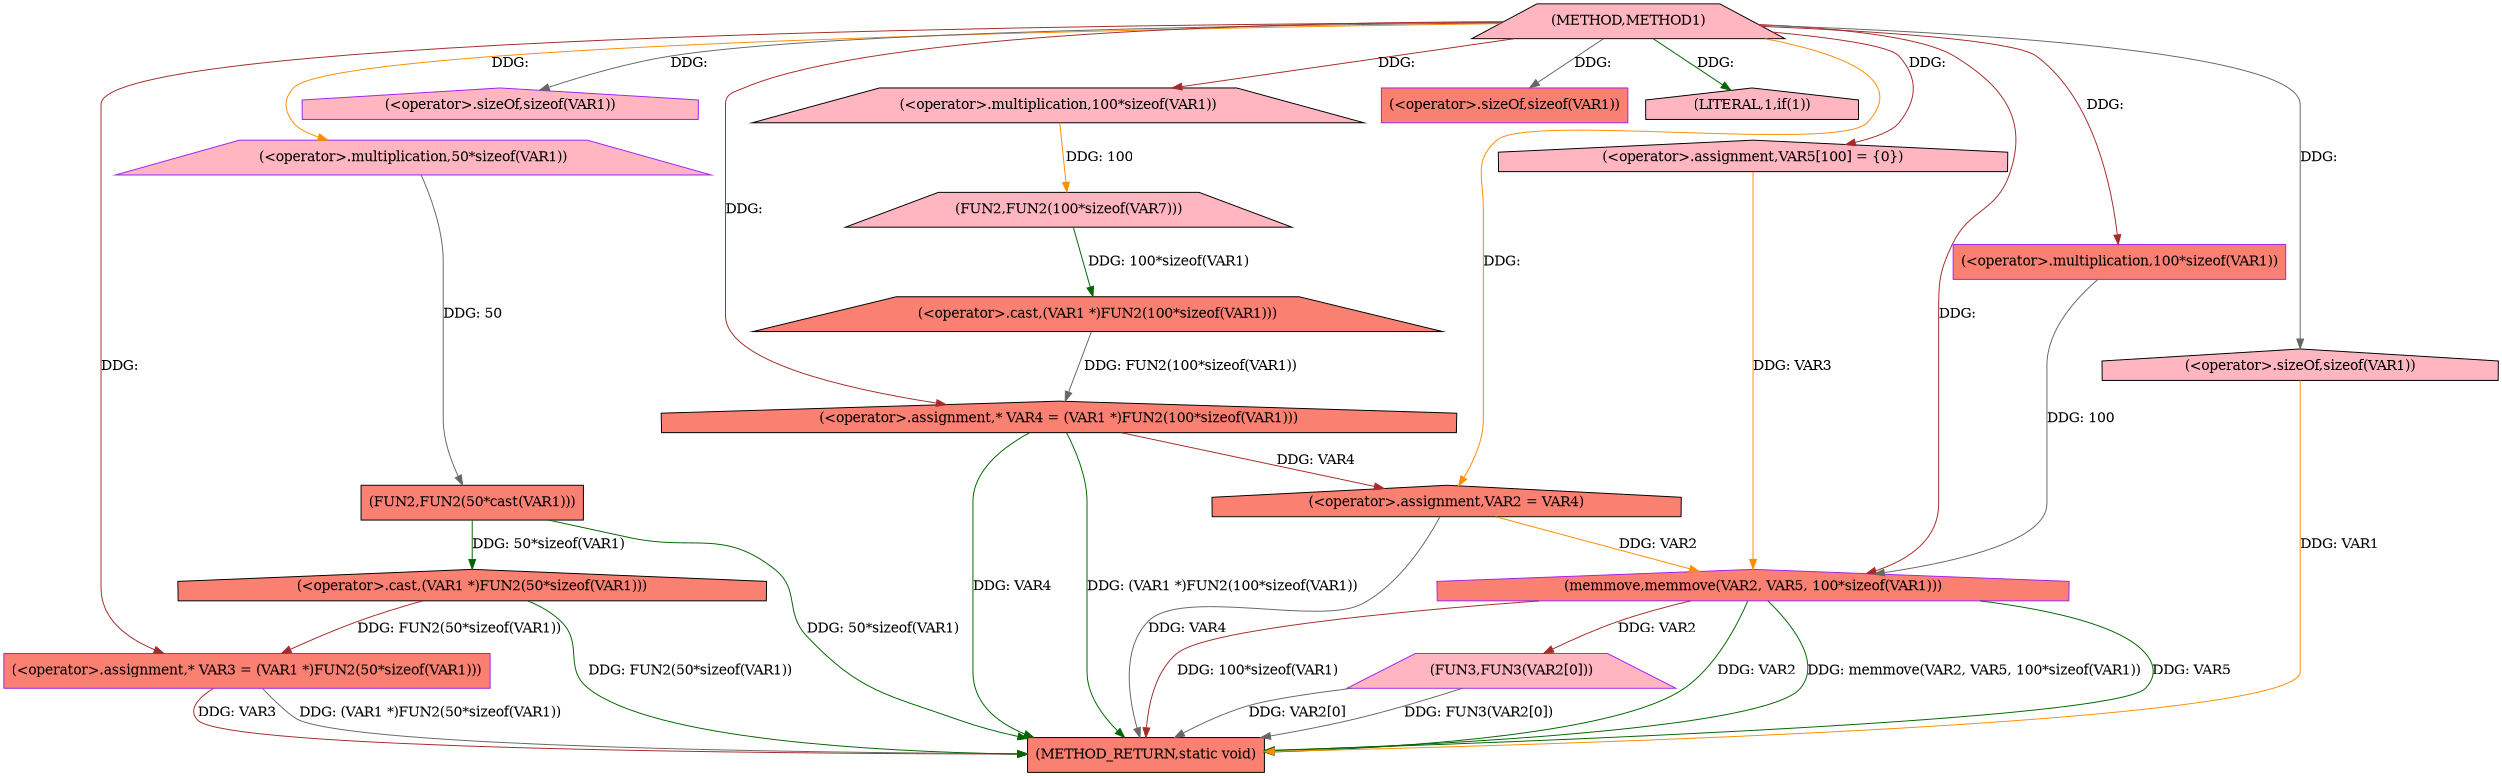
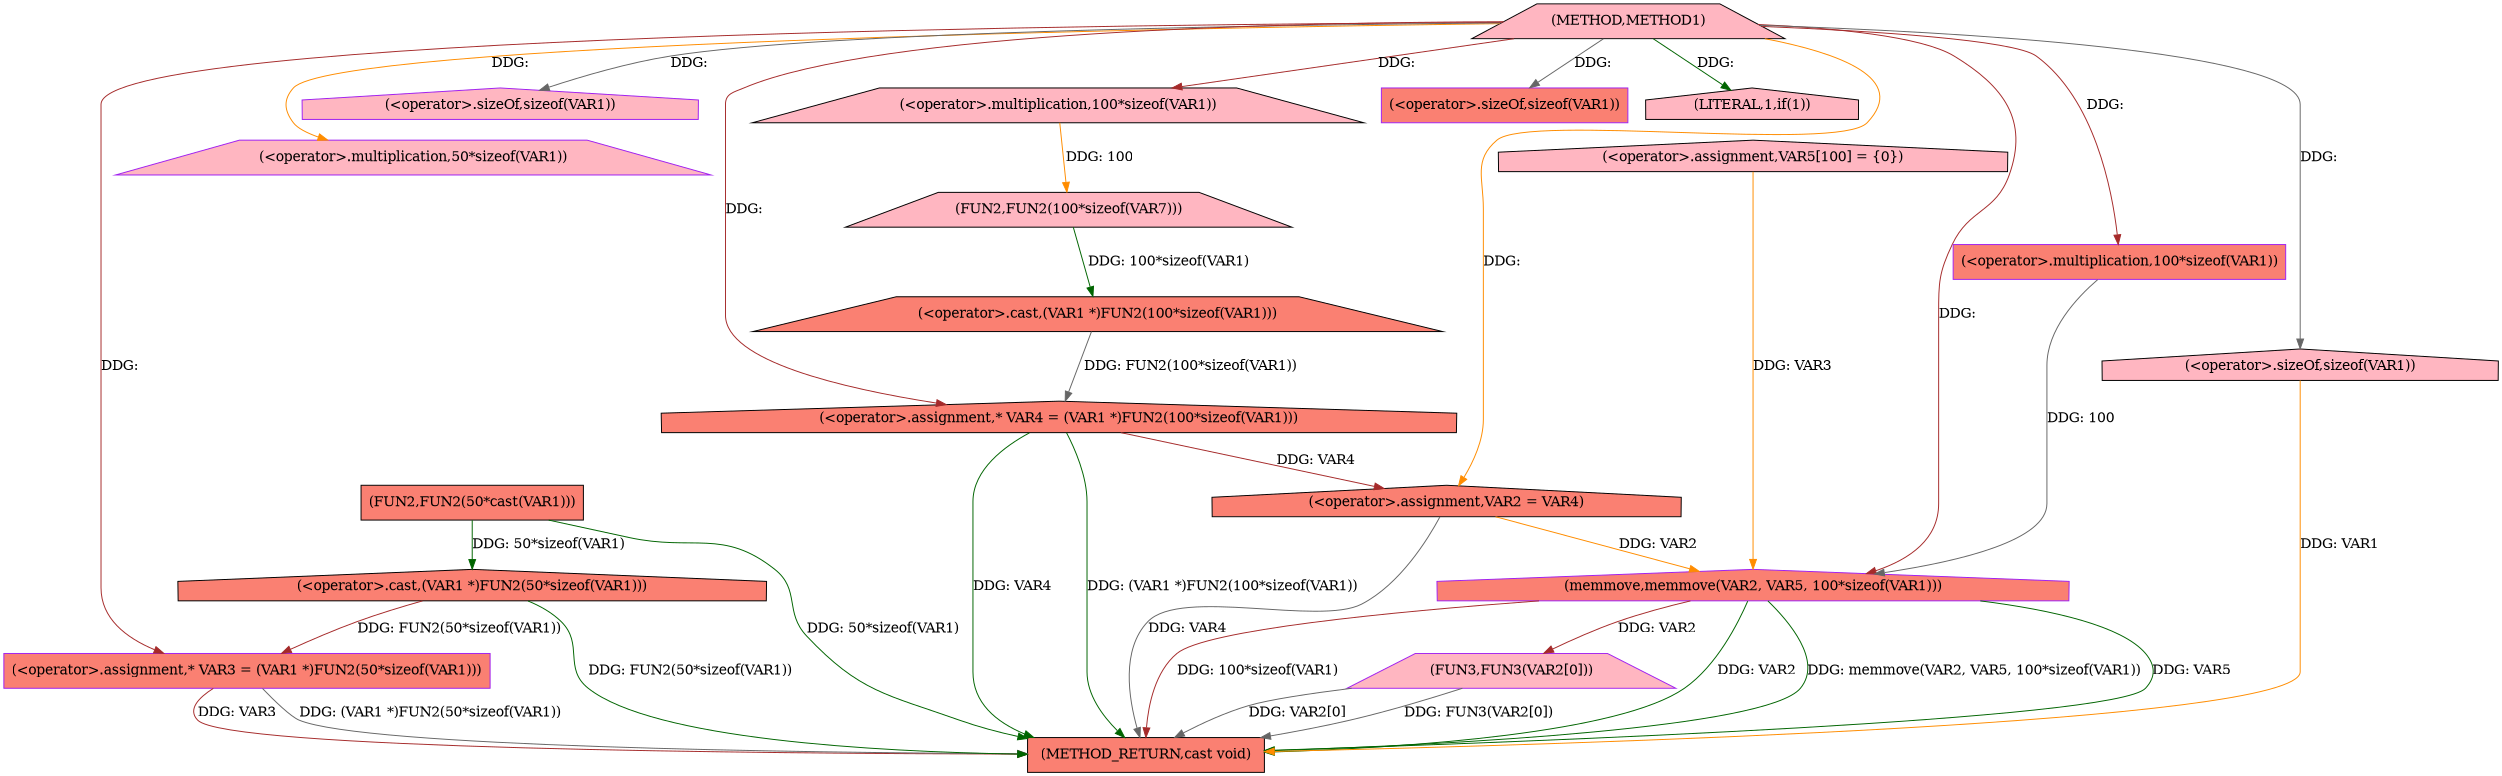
(1896, 54) -> none
(443, 325) -> none
(1146, 755) -> (1146, 755)
